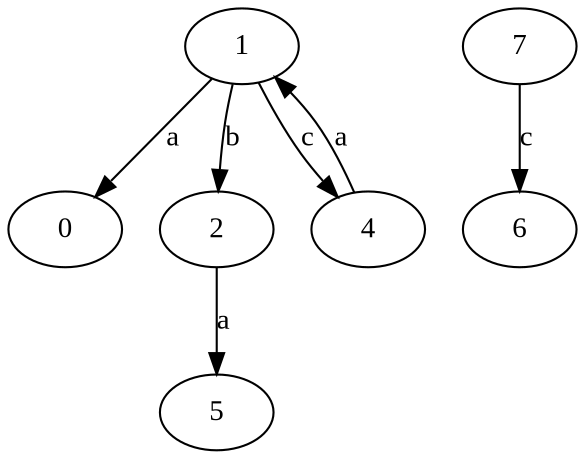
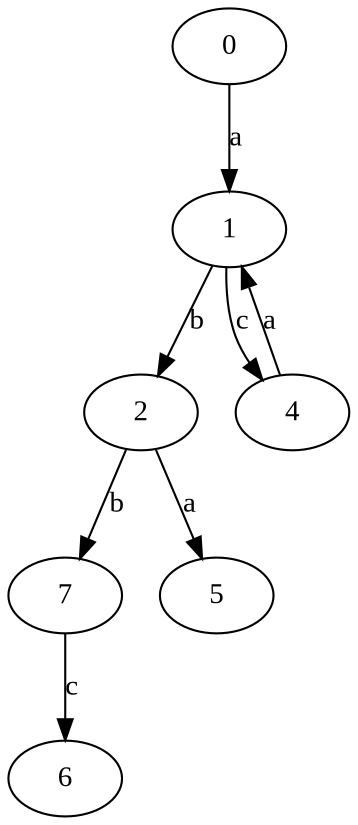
(161, 130) -> (229, 127)
none -> (107, 494)
